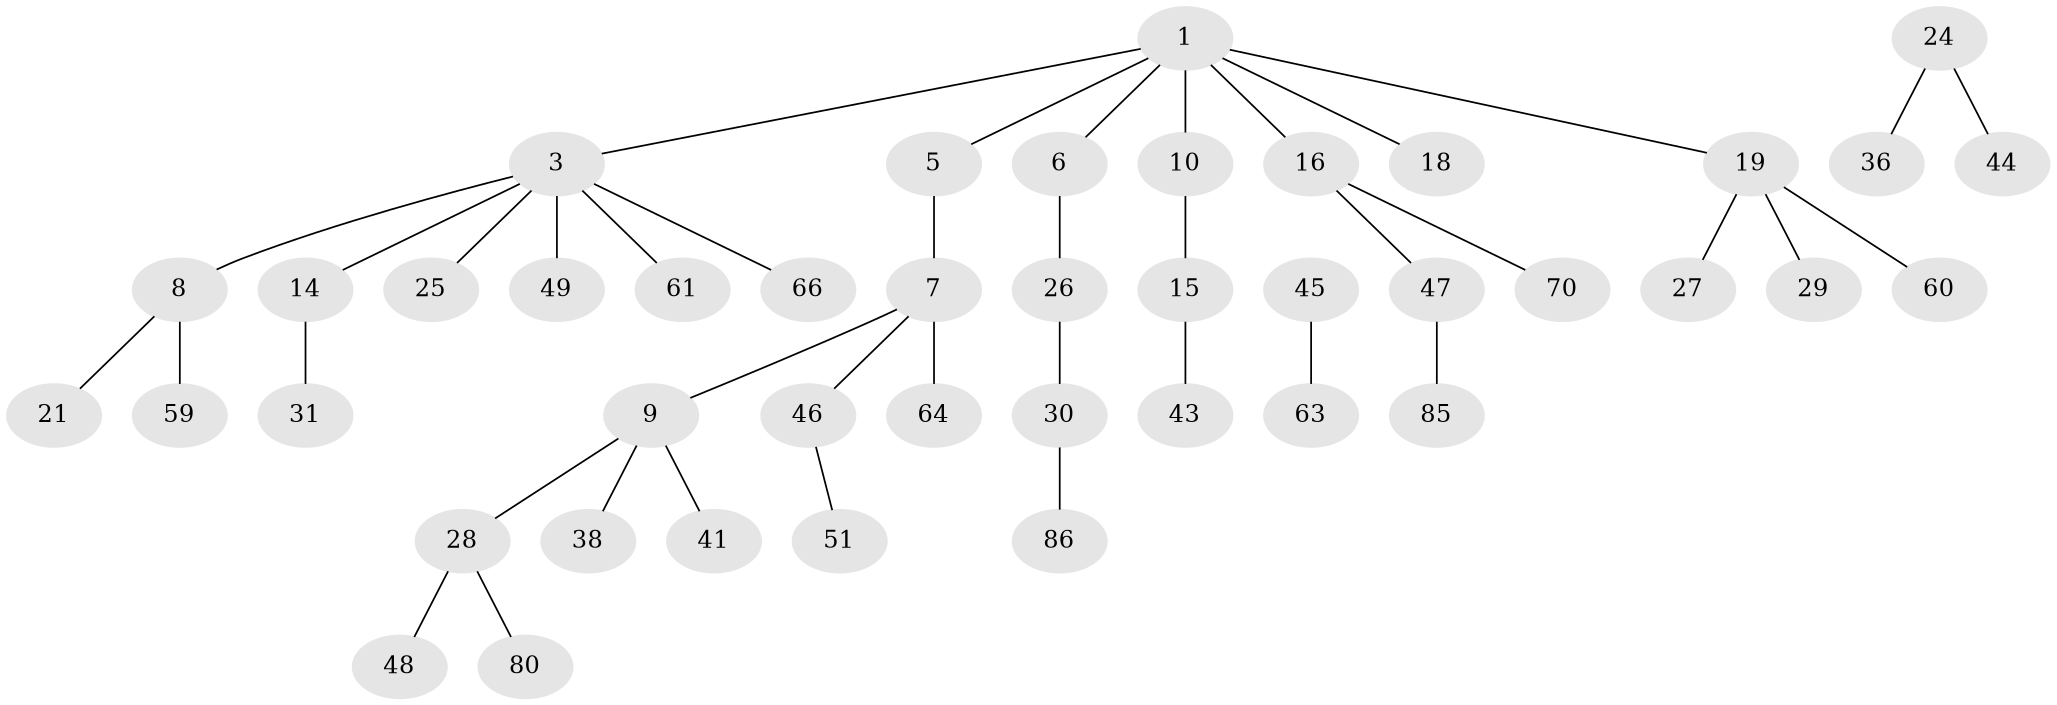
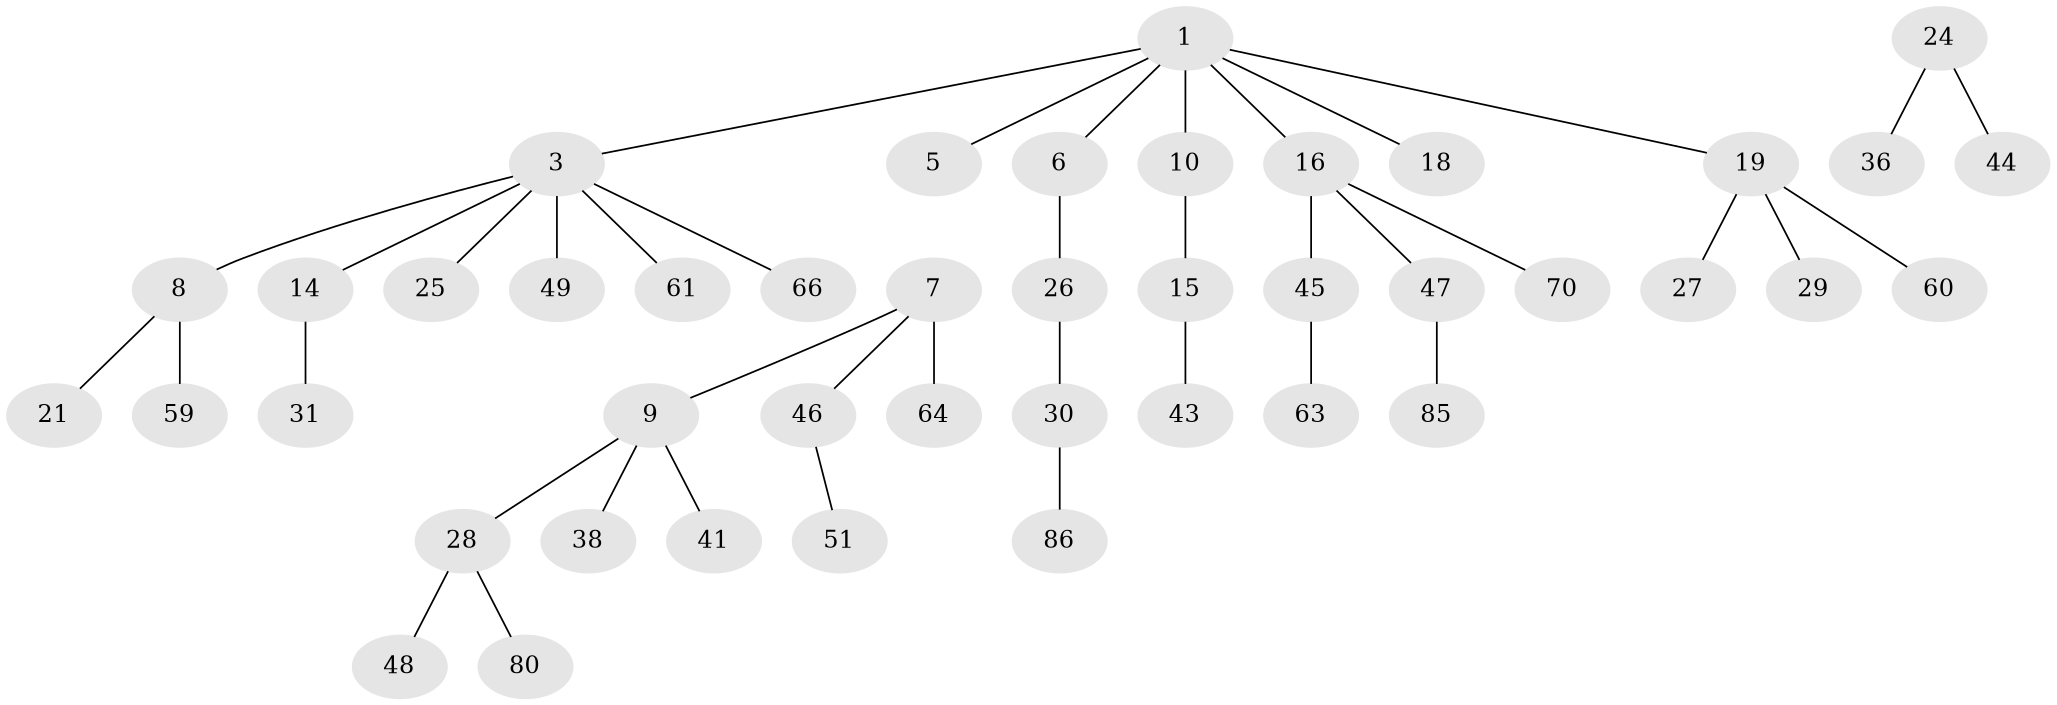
(934, 227) -> none
none -> (1311, 227)
